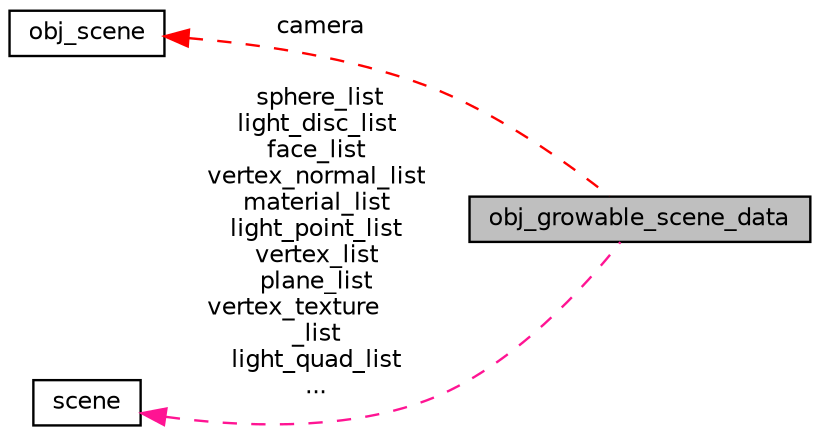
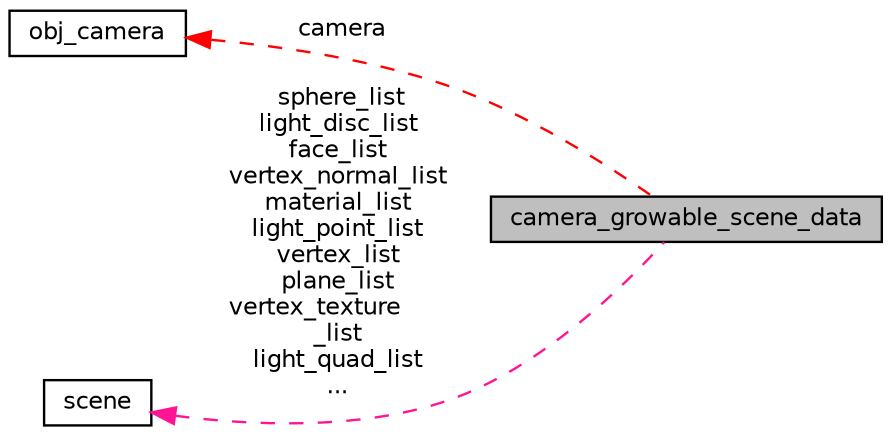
(87, 33) -> (98, 33)
(640, 219) -> (686, 219)
